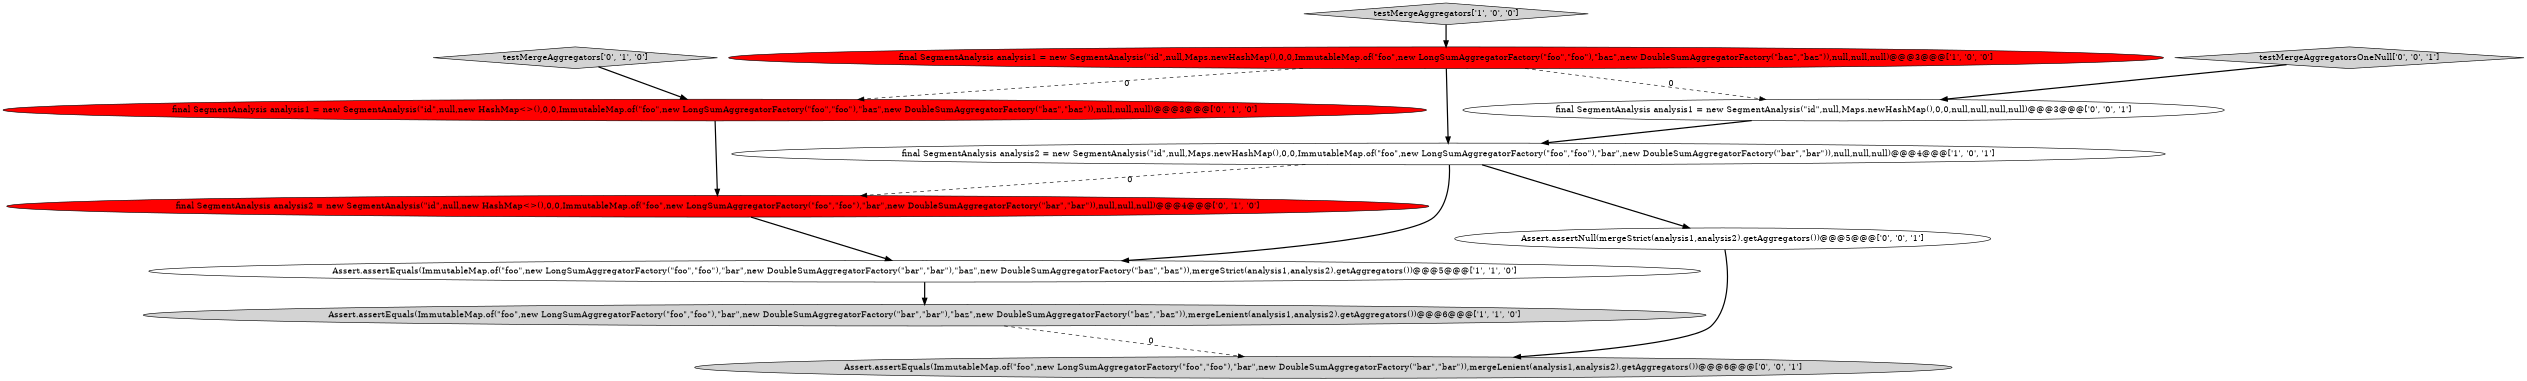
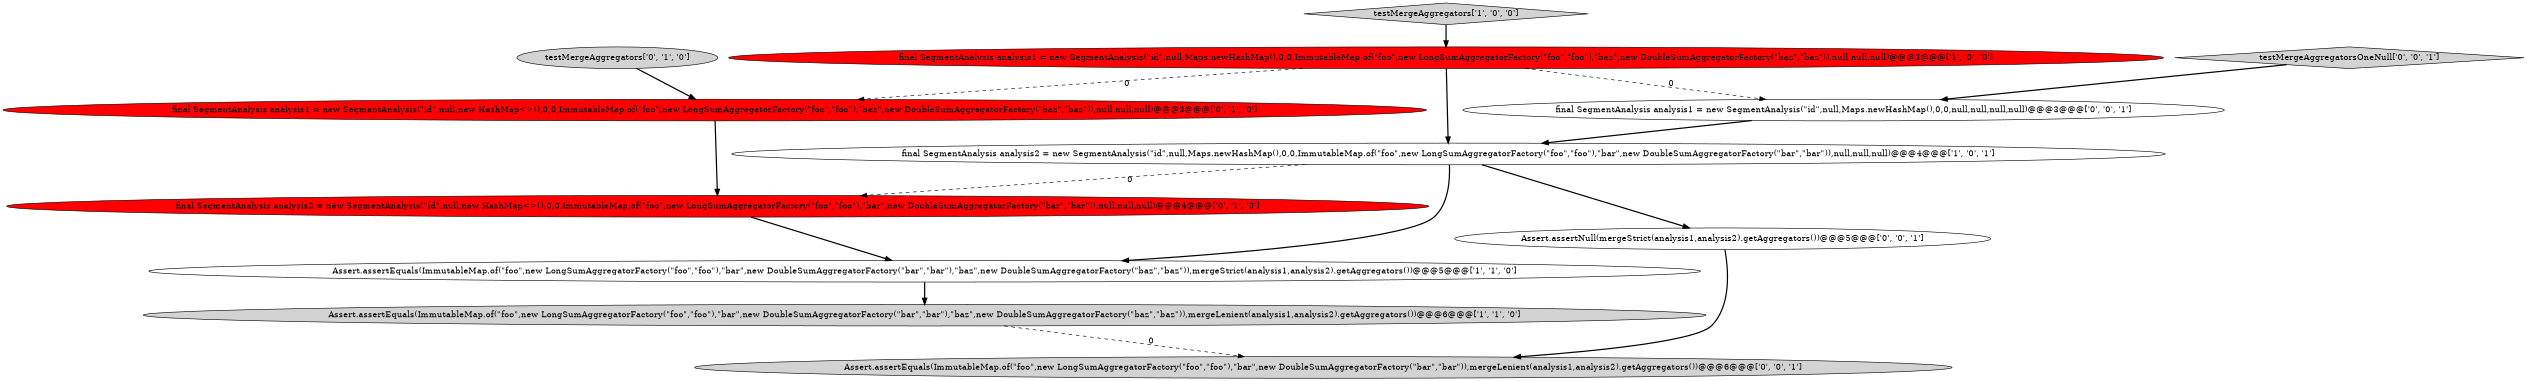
(575, 58) -> (617, 58)
